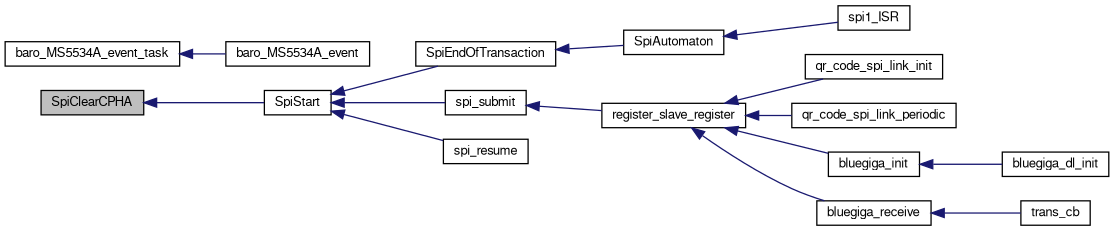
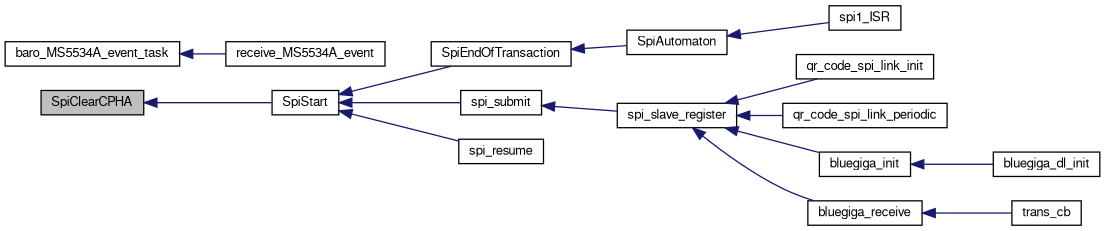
(298, 54) -> (305, 54)
(674, 116) -> (677, 116)
